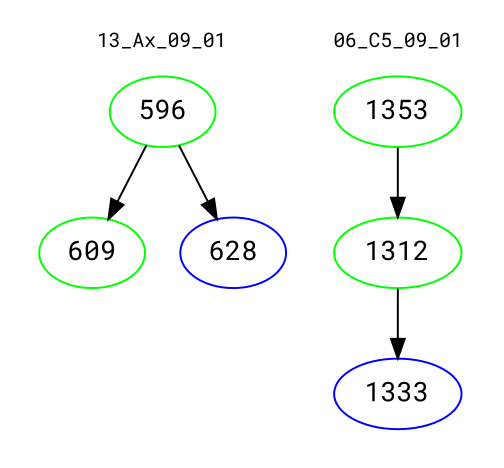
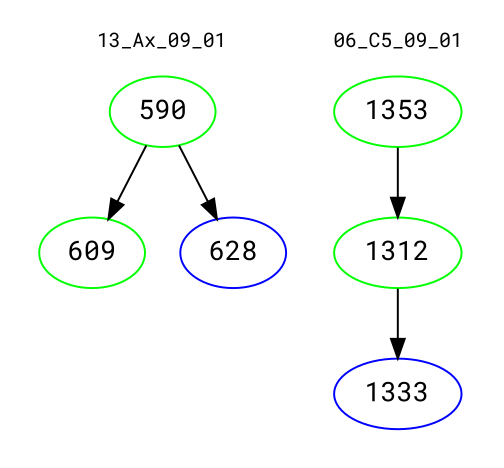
(163, 112) -> (163, 112)
